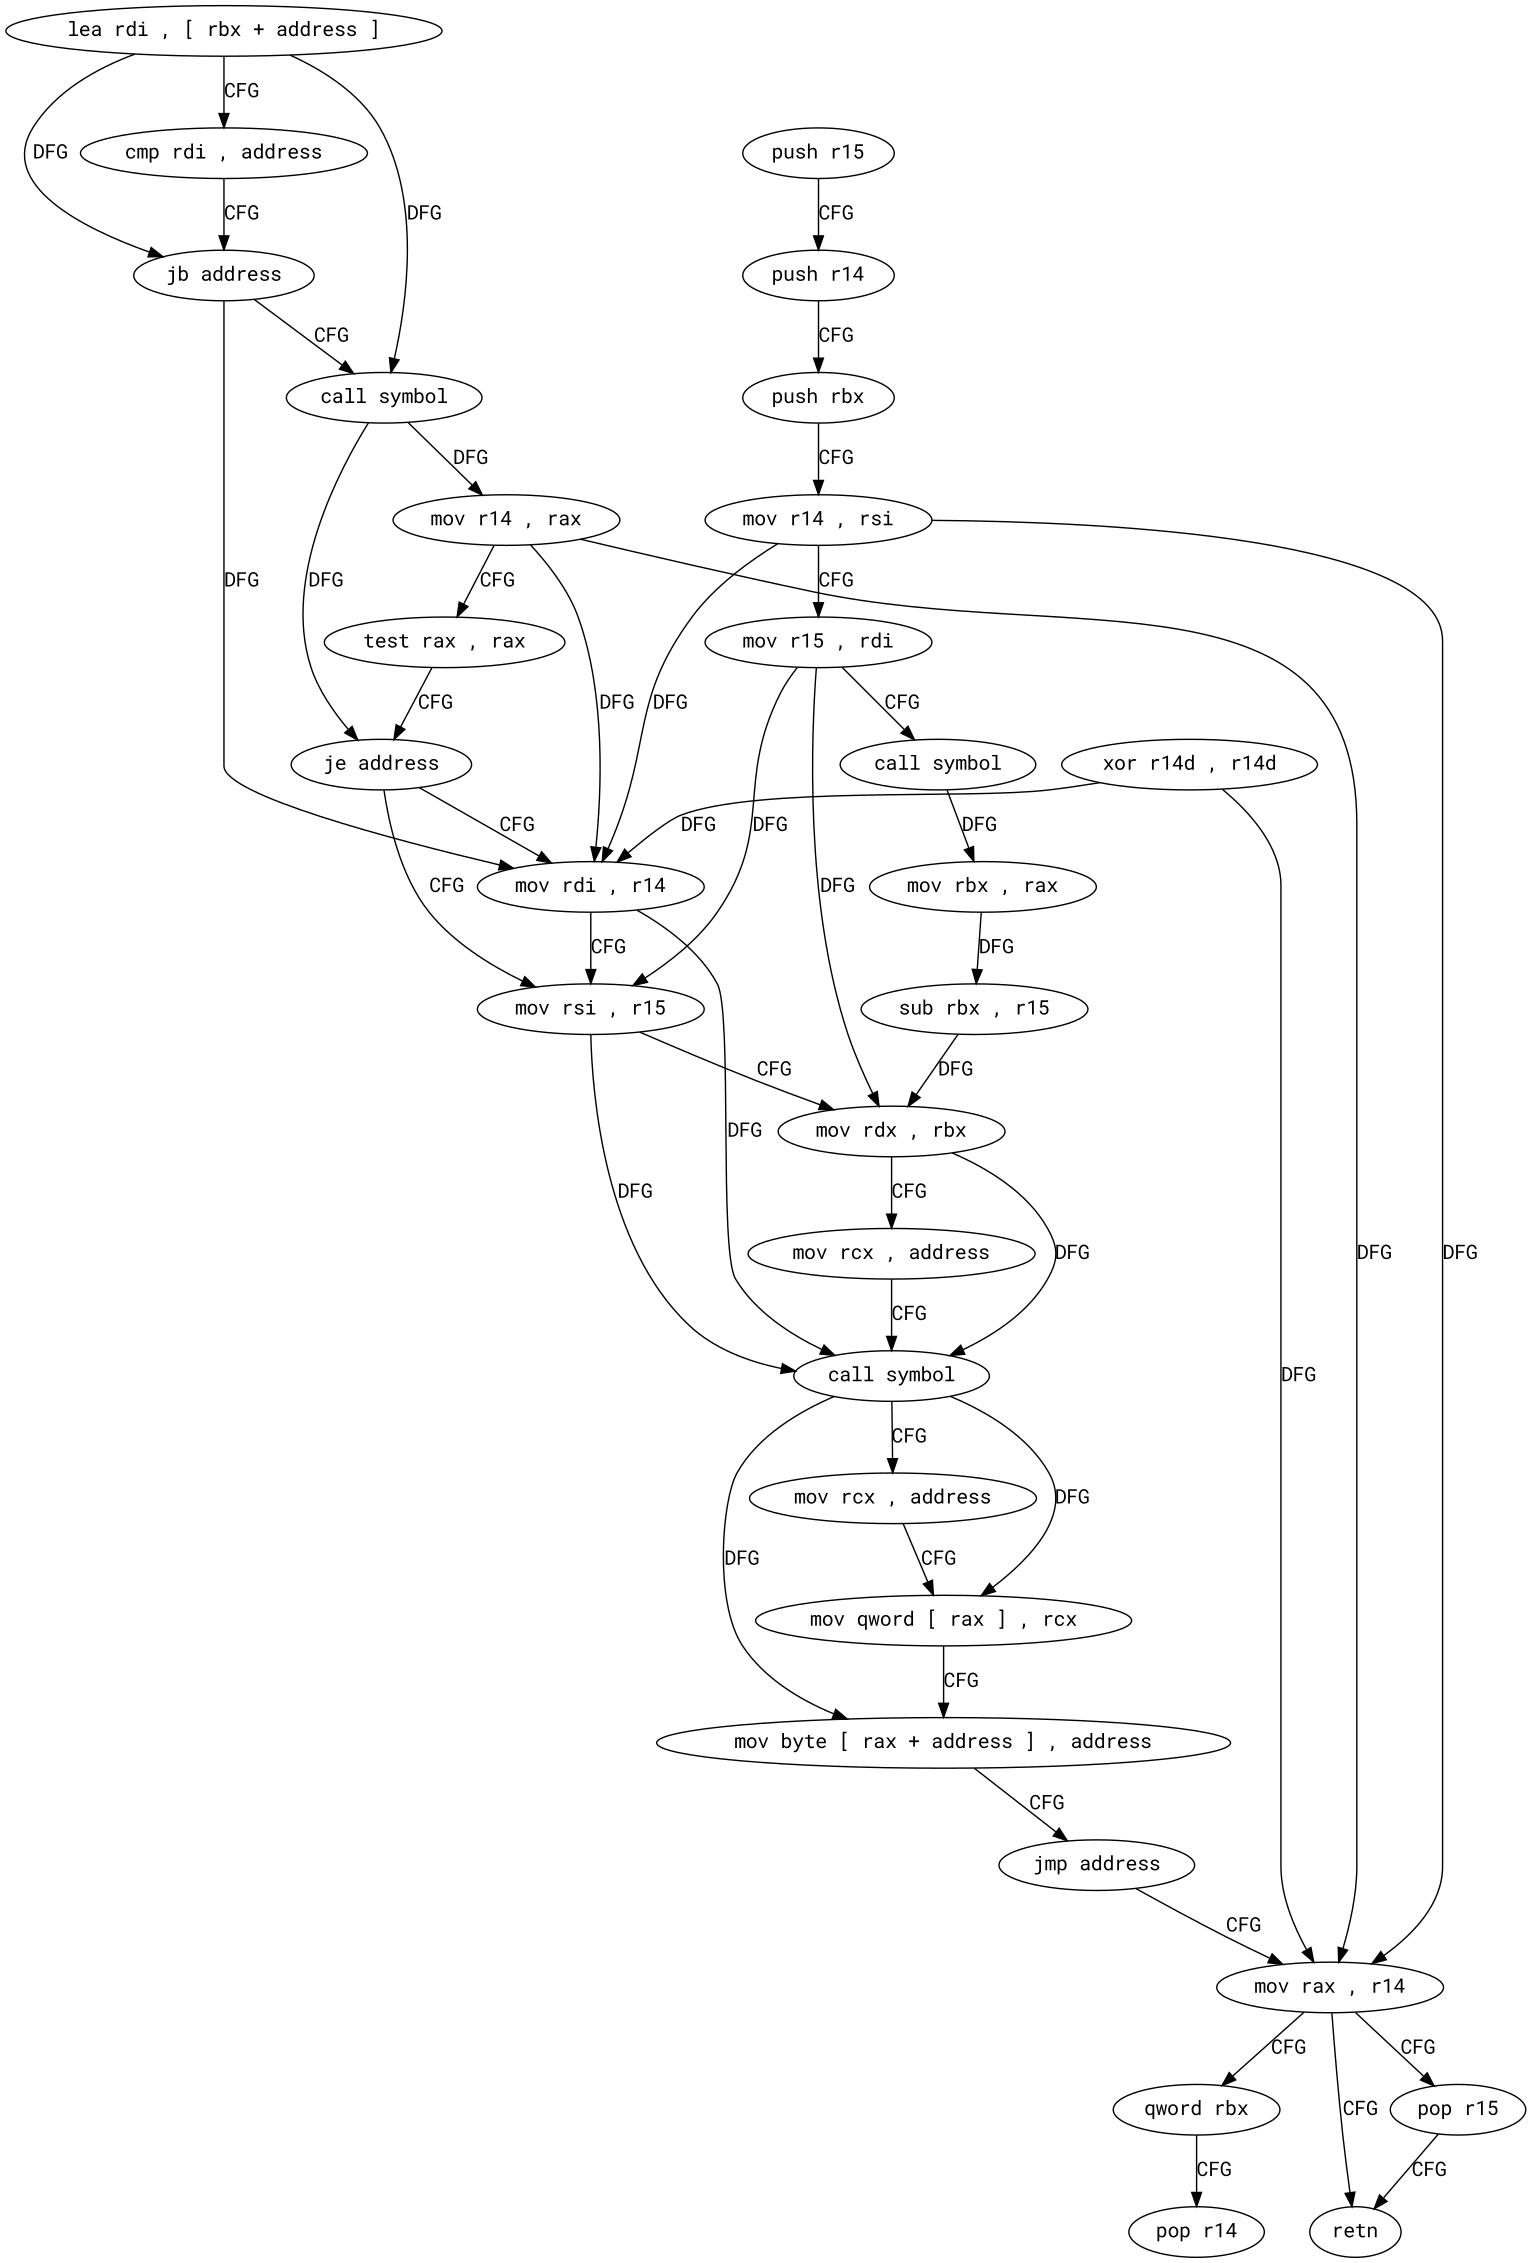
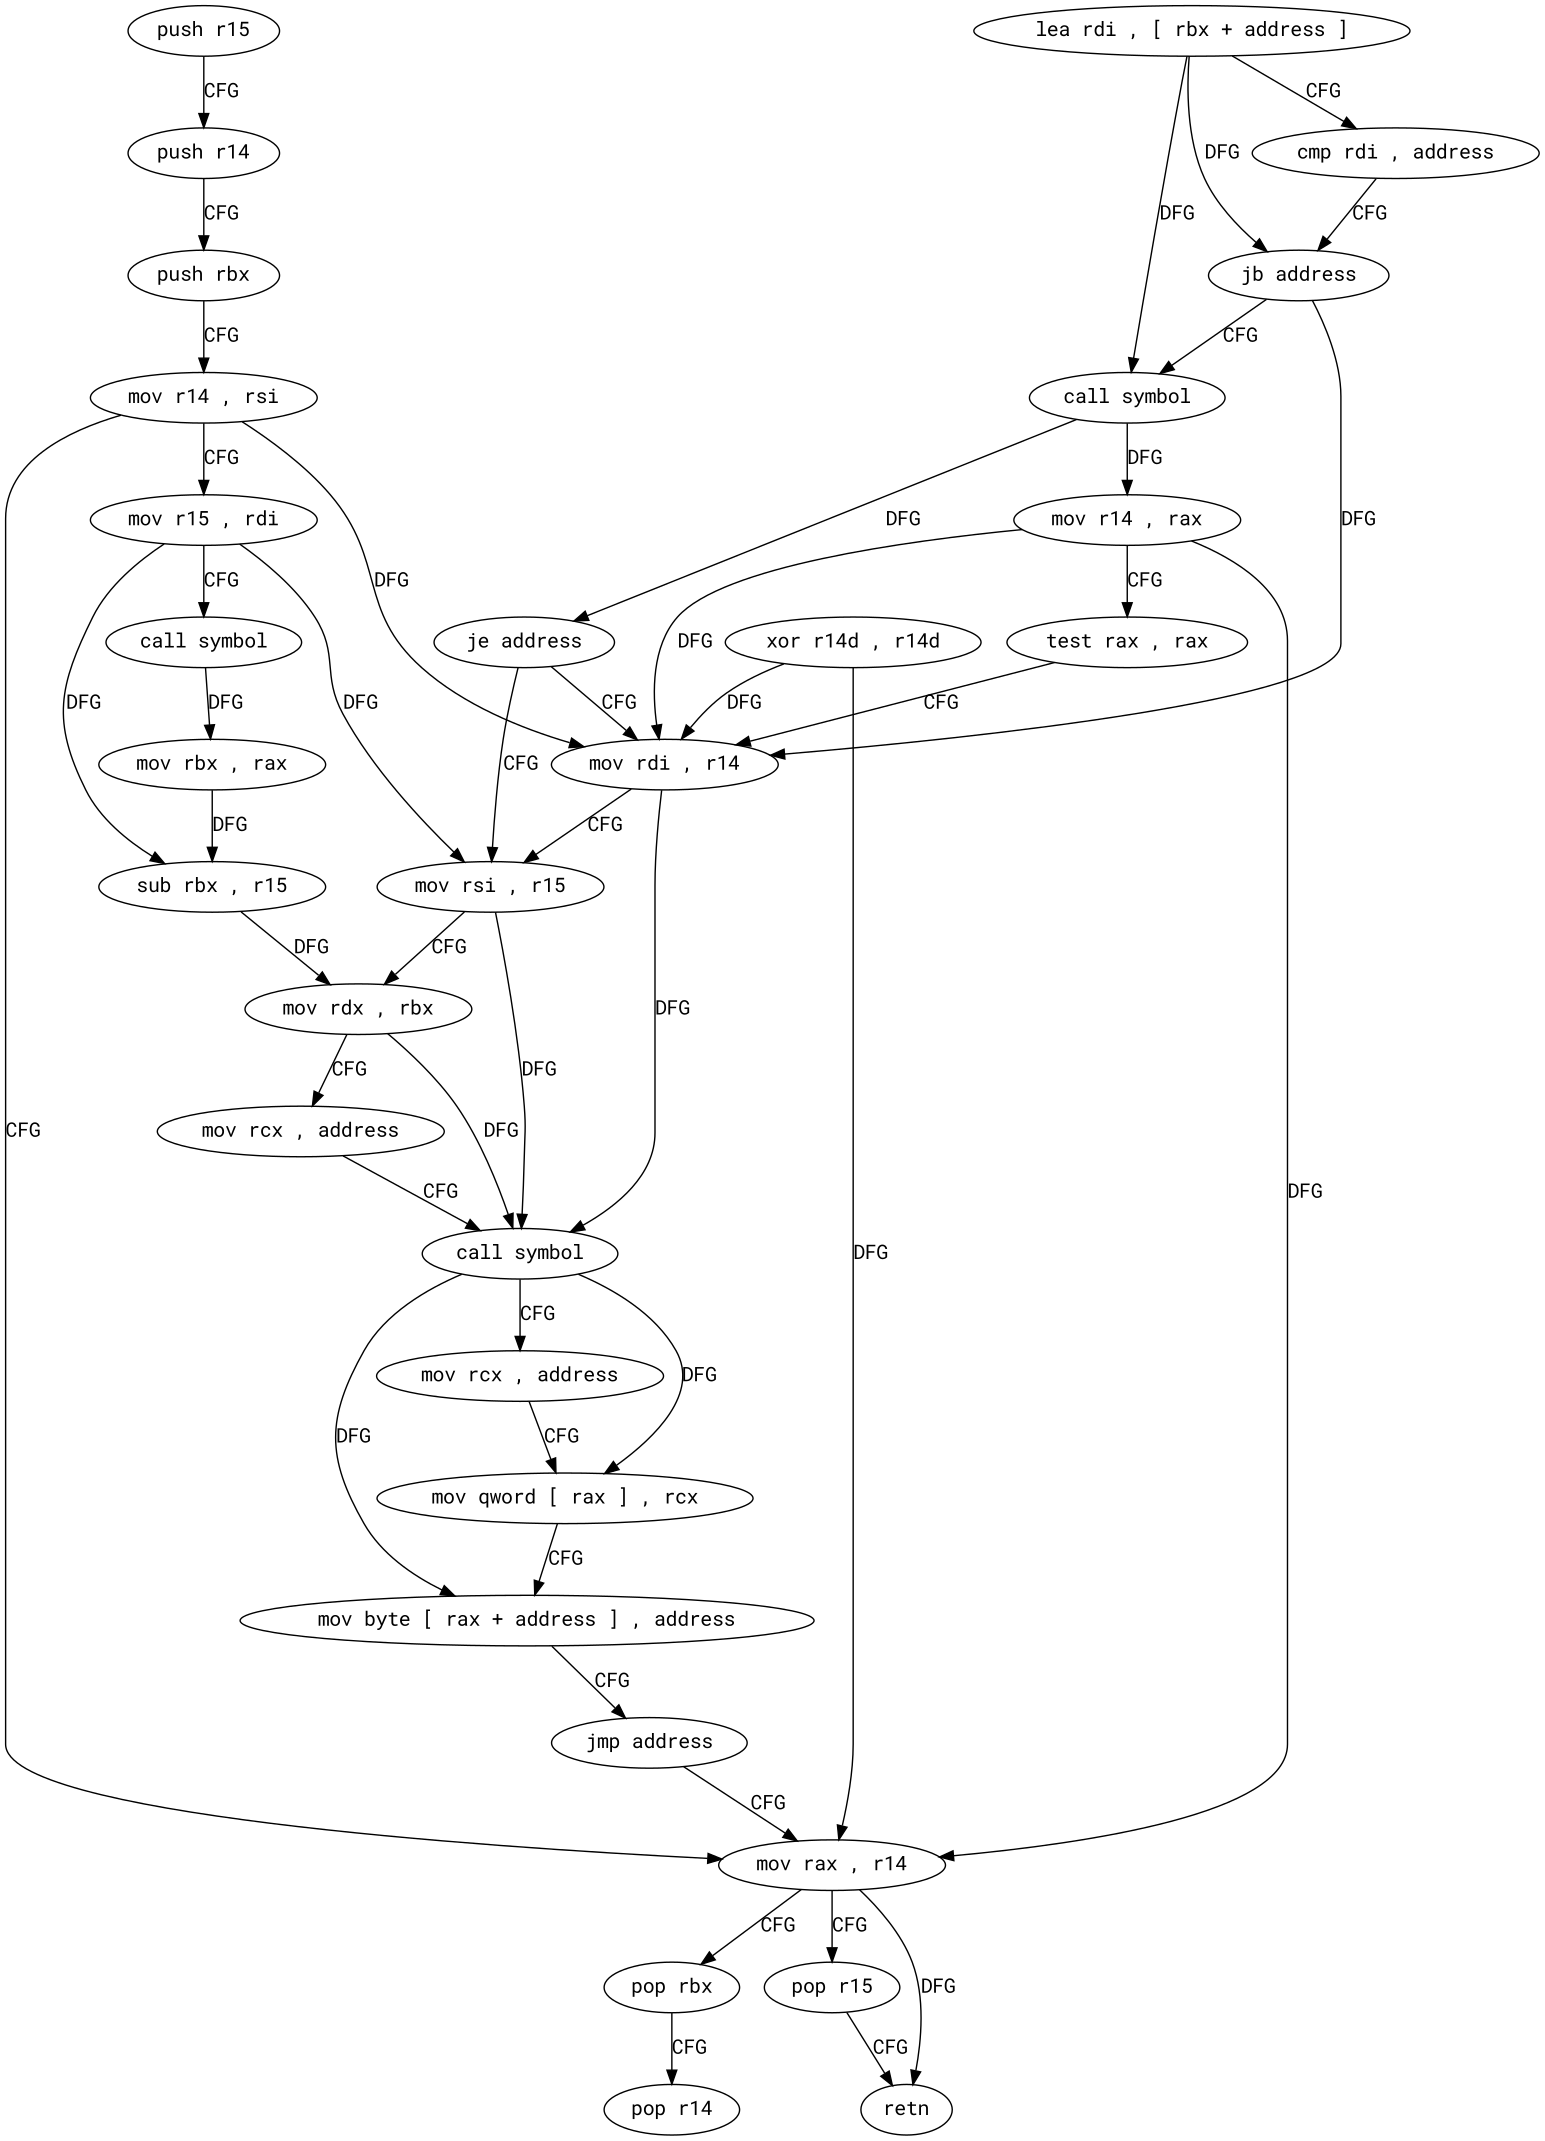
(416, 697) -> (902, 702)
(818, 885) -> (64, 699)
(1460, 1254) -> (23, 1131)
(1197, 2110) -> (672, 1987)
(1360, 2110) -> (938, 1987)
